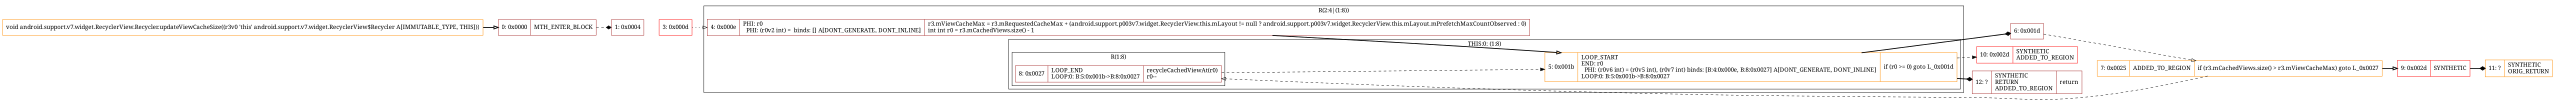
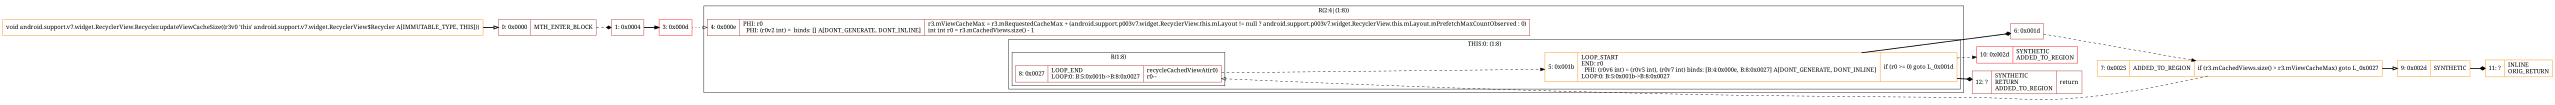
none -> (649, 27)
(1415, 44) -> none
(2118, 47) -> (2118, 47)
(2524, 65) -> (2519, 65)
(2434, 68) -> (2434, 68)
